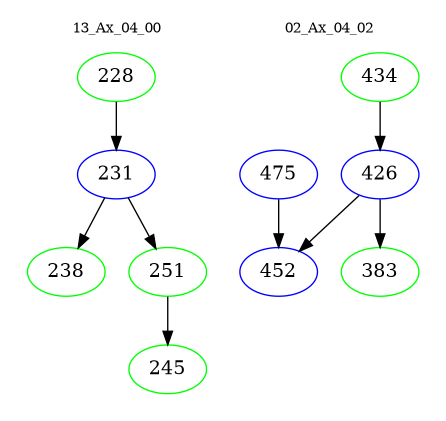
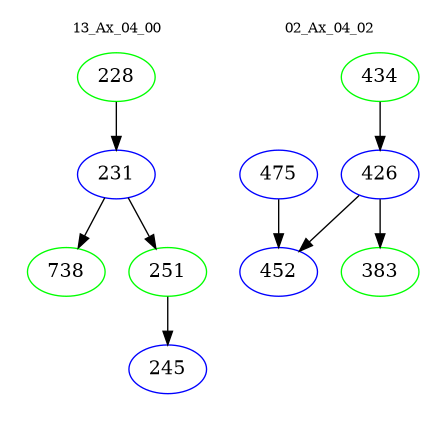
(66, 272) -> (66, 272)
(168, 369) -> (168, 369)
